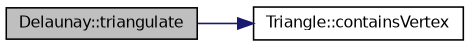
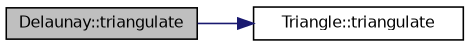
(358, 23) -> (358, 23)
